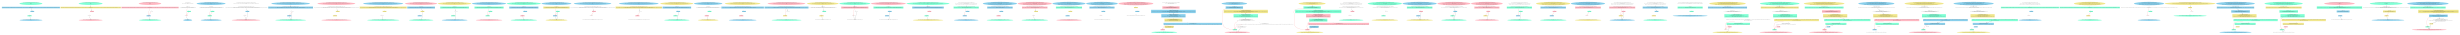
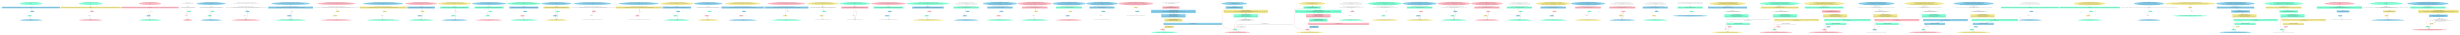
(188, 20) -> (188, 20)
